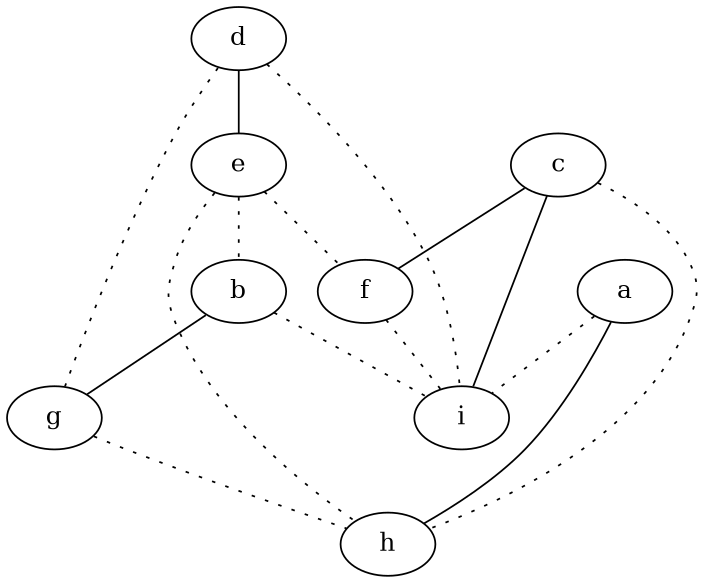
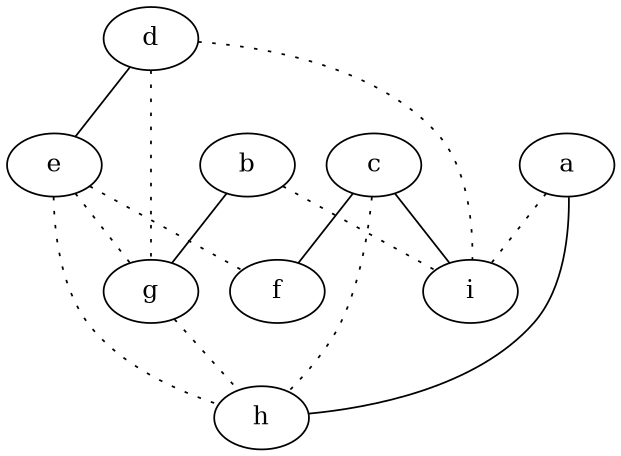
(239, 228) -> (103, 228)
(413, 355) -> none
